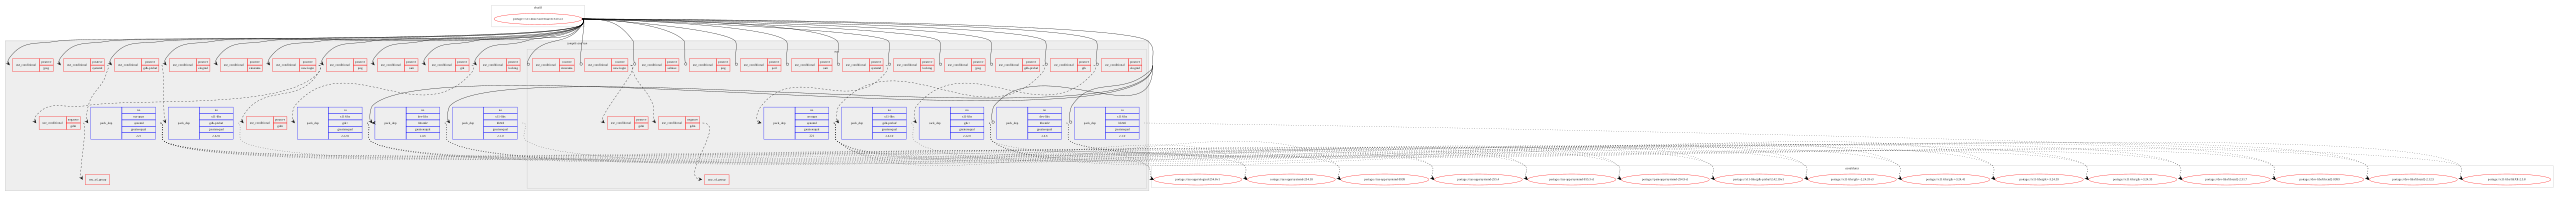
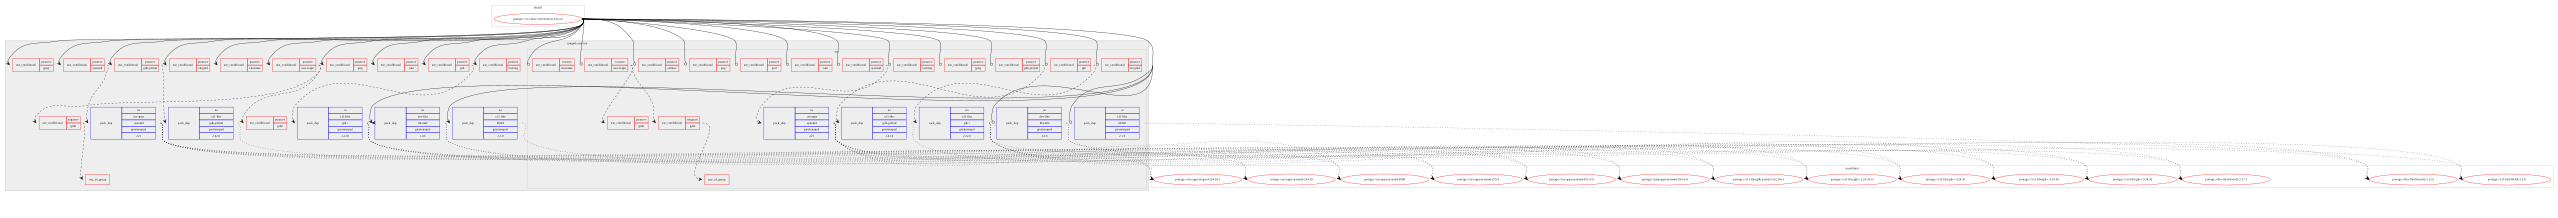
(2320, 180) -> none
